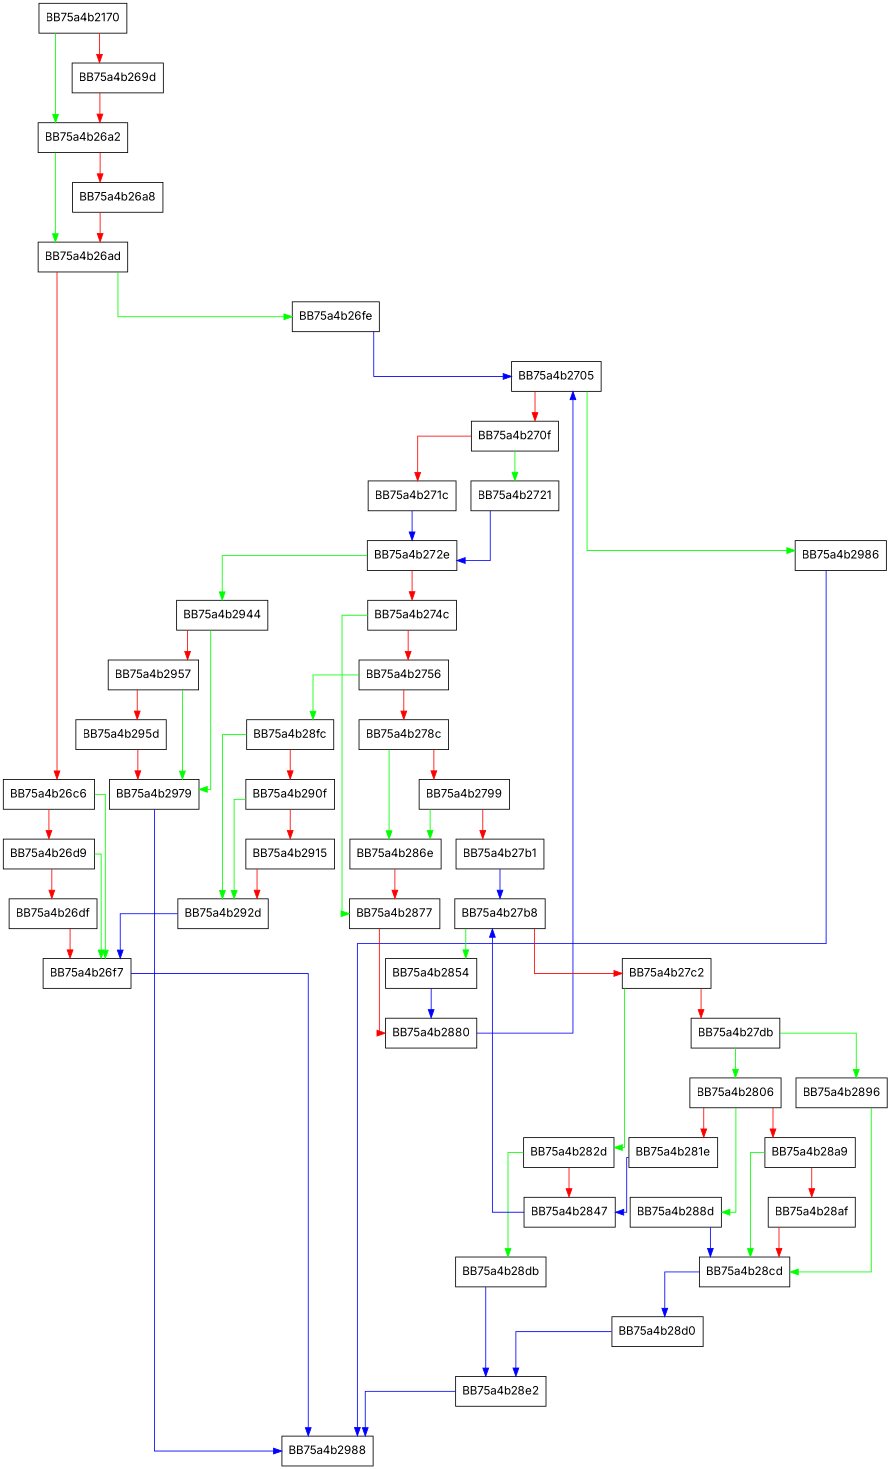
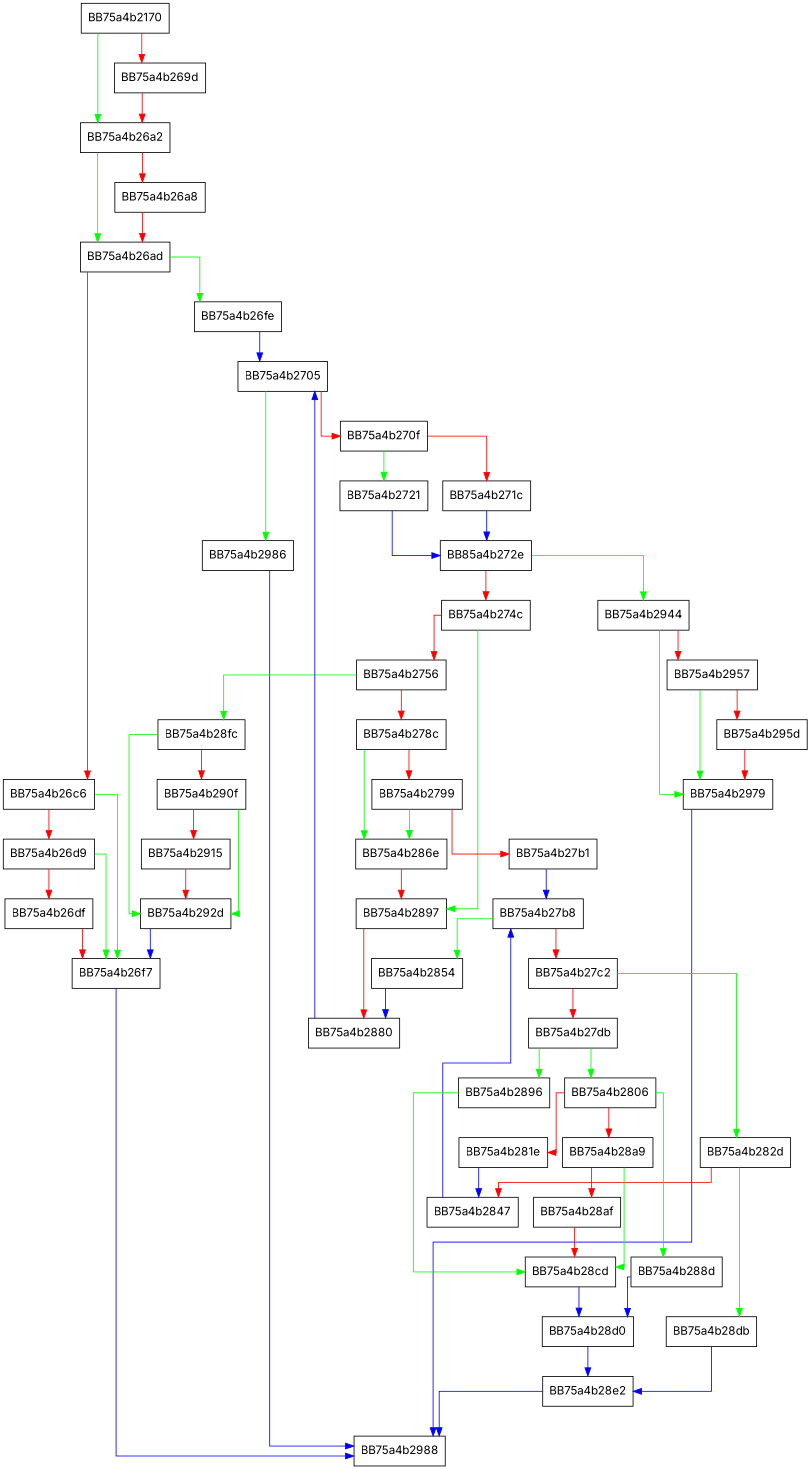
(412, 556) -> (486, 556)
(395, 914) -> (401, 914)
(710, 1238) -> (628, 1291)
